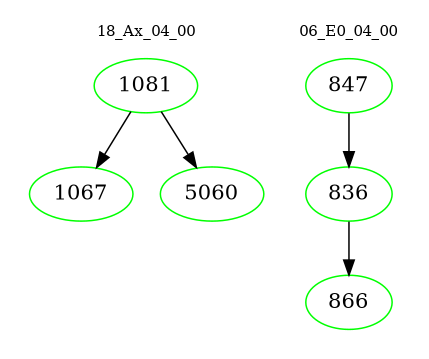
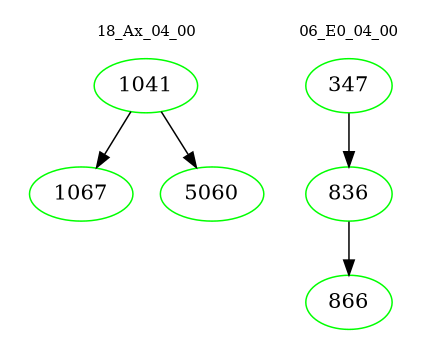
(146, 86) -> (146, 86)
(349, 86) -> (349, 86)
